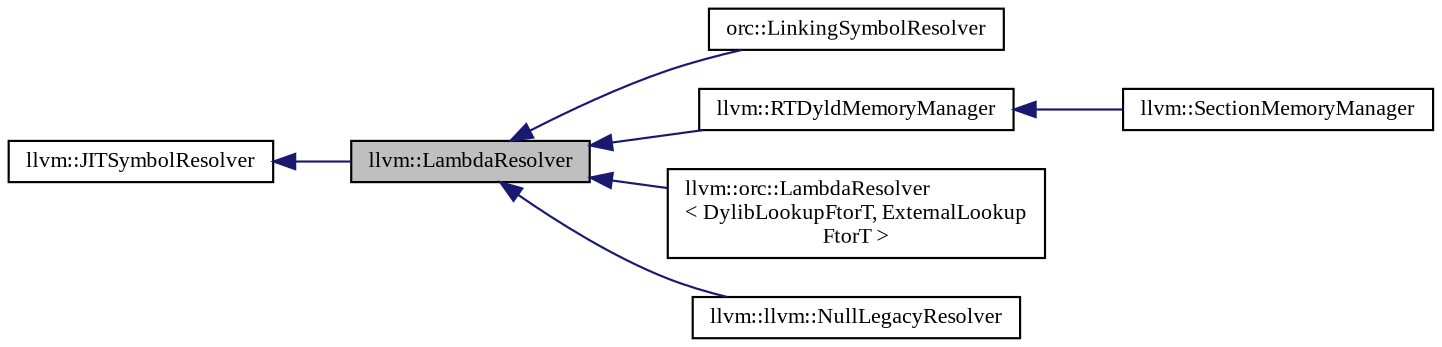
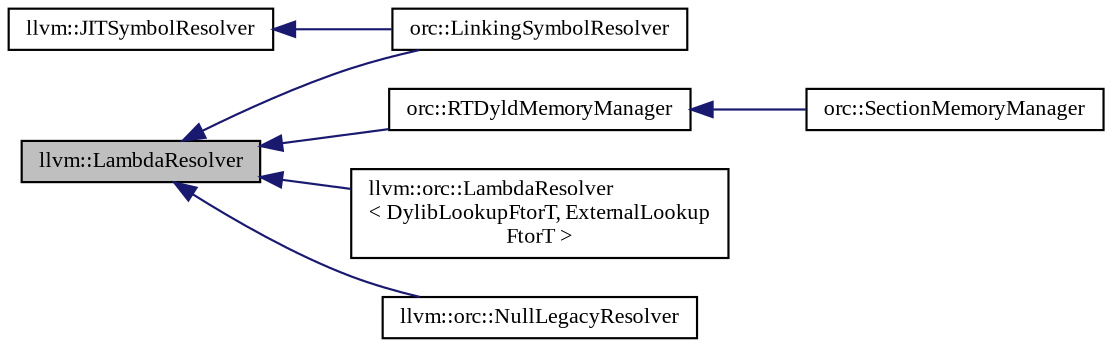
(856, 109) -> (540, 109)
(1278, 109) -> (955, 109)
(323, 162) -> (343, 29)
(856, 318) -> (540, 318)
